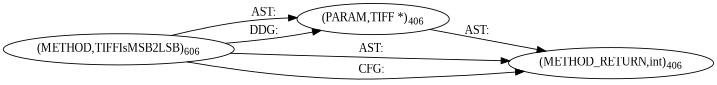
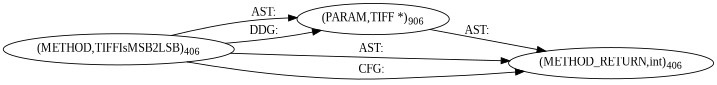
(416, 18) -> (416, 18)
(192, 48) -> (192, 48)
